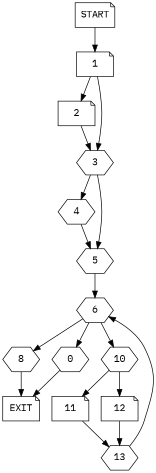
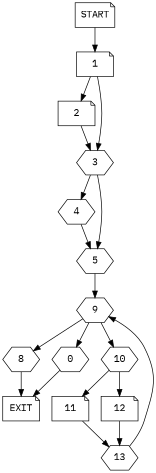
(95, 310) -> (95, 310)
